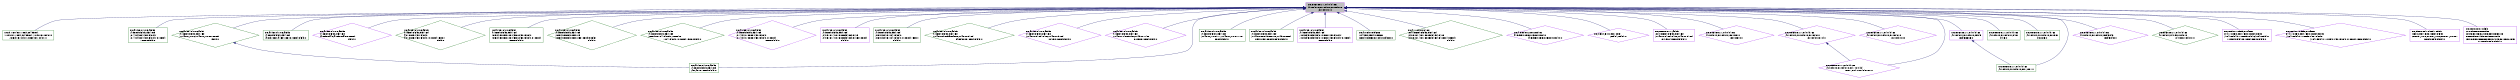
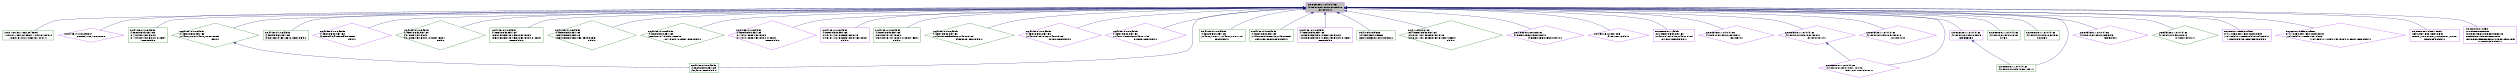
none -> (91, 35)
(1618, 35) -> (1618, 35)
